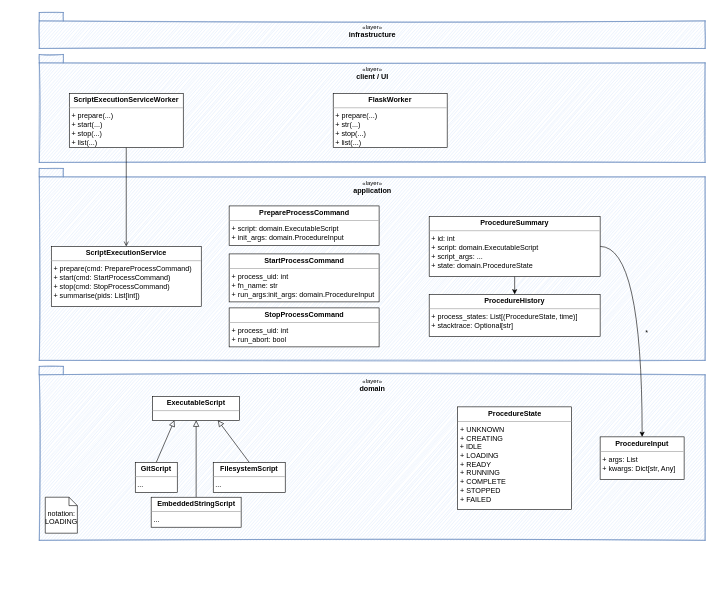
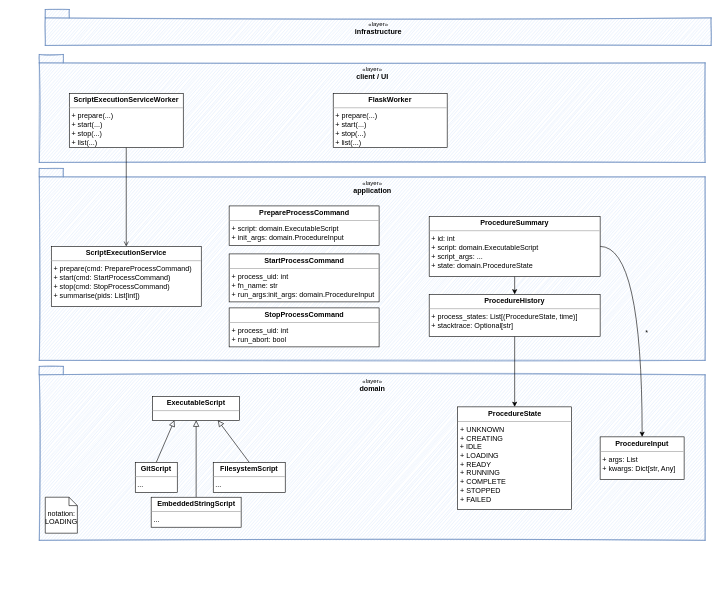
(372, 30) -> (378, 27)
(358, 115) -> (358, 115)
none -> (515, 370)
